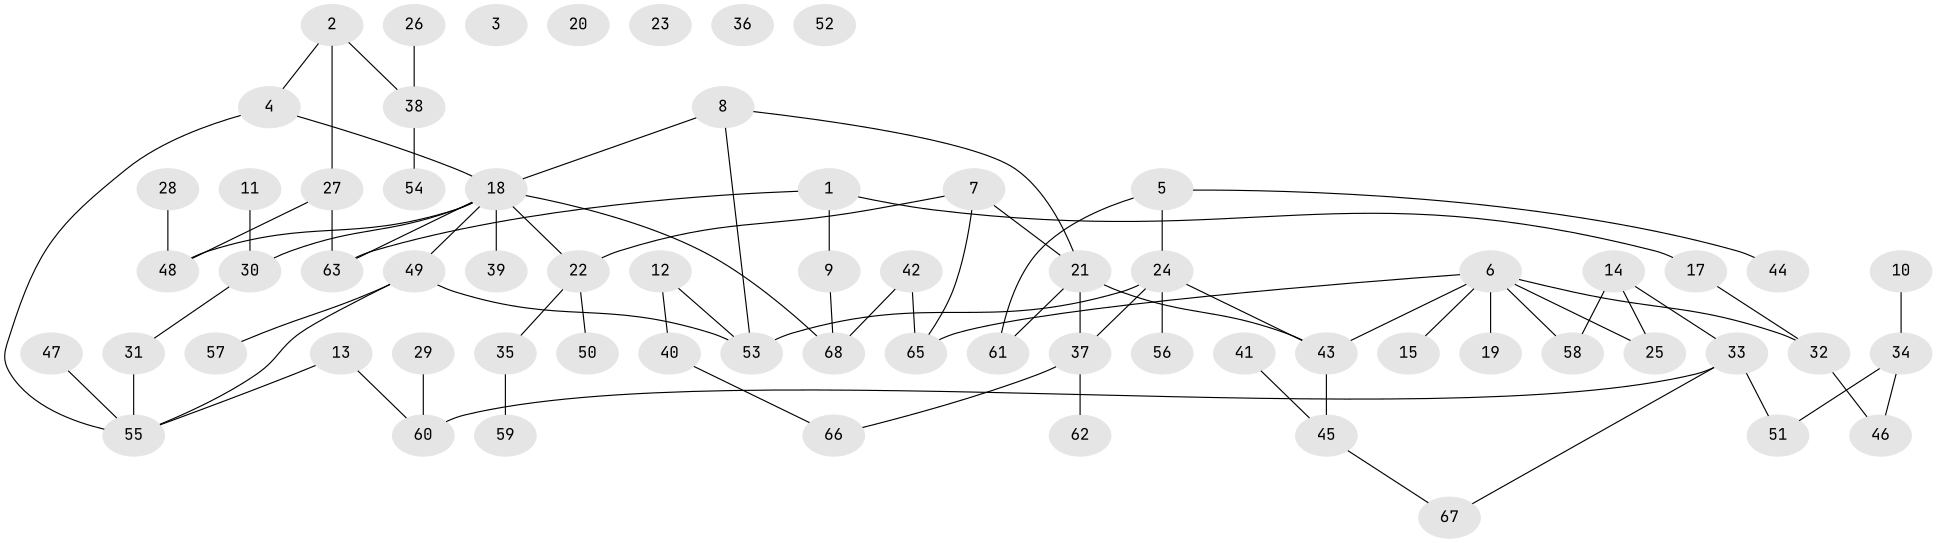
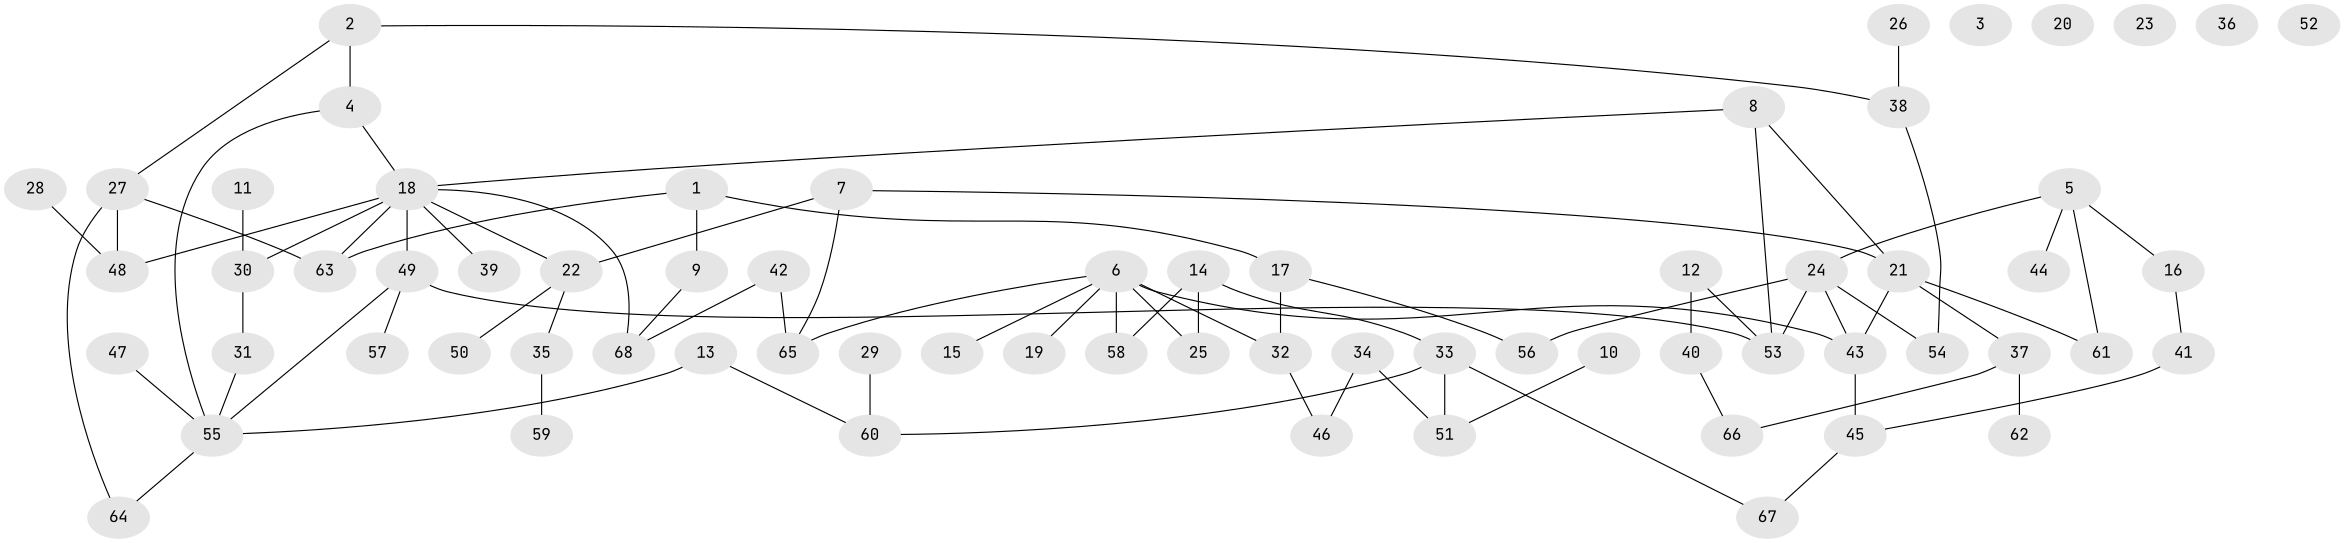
none -> (2173, 271)
none -> (1388, 301)
(1901, 313) -> (1536, 390)
(1120, 314) -> (1871, 308)
none -> (119, 518)
